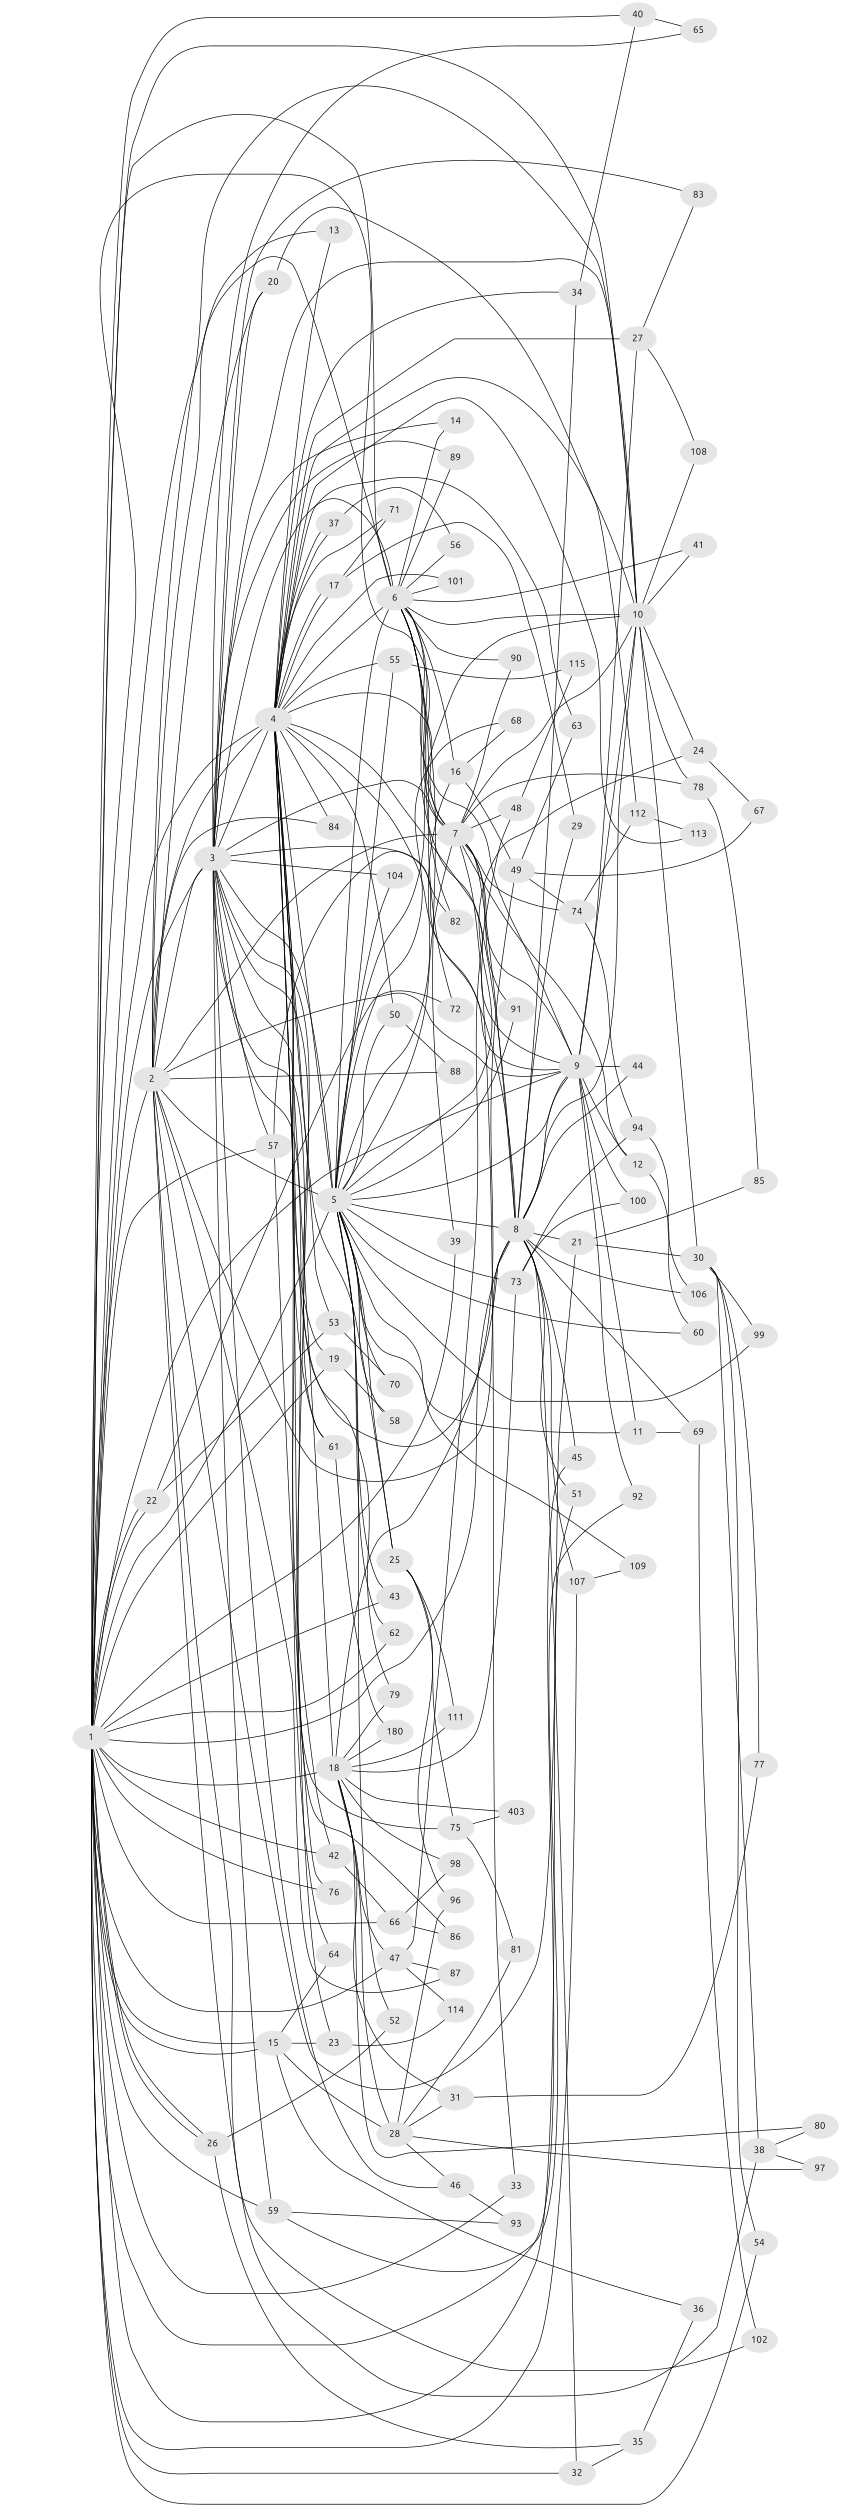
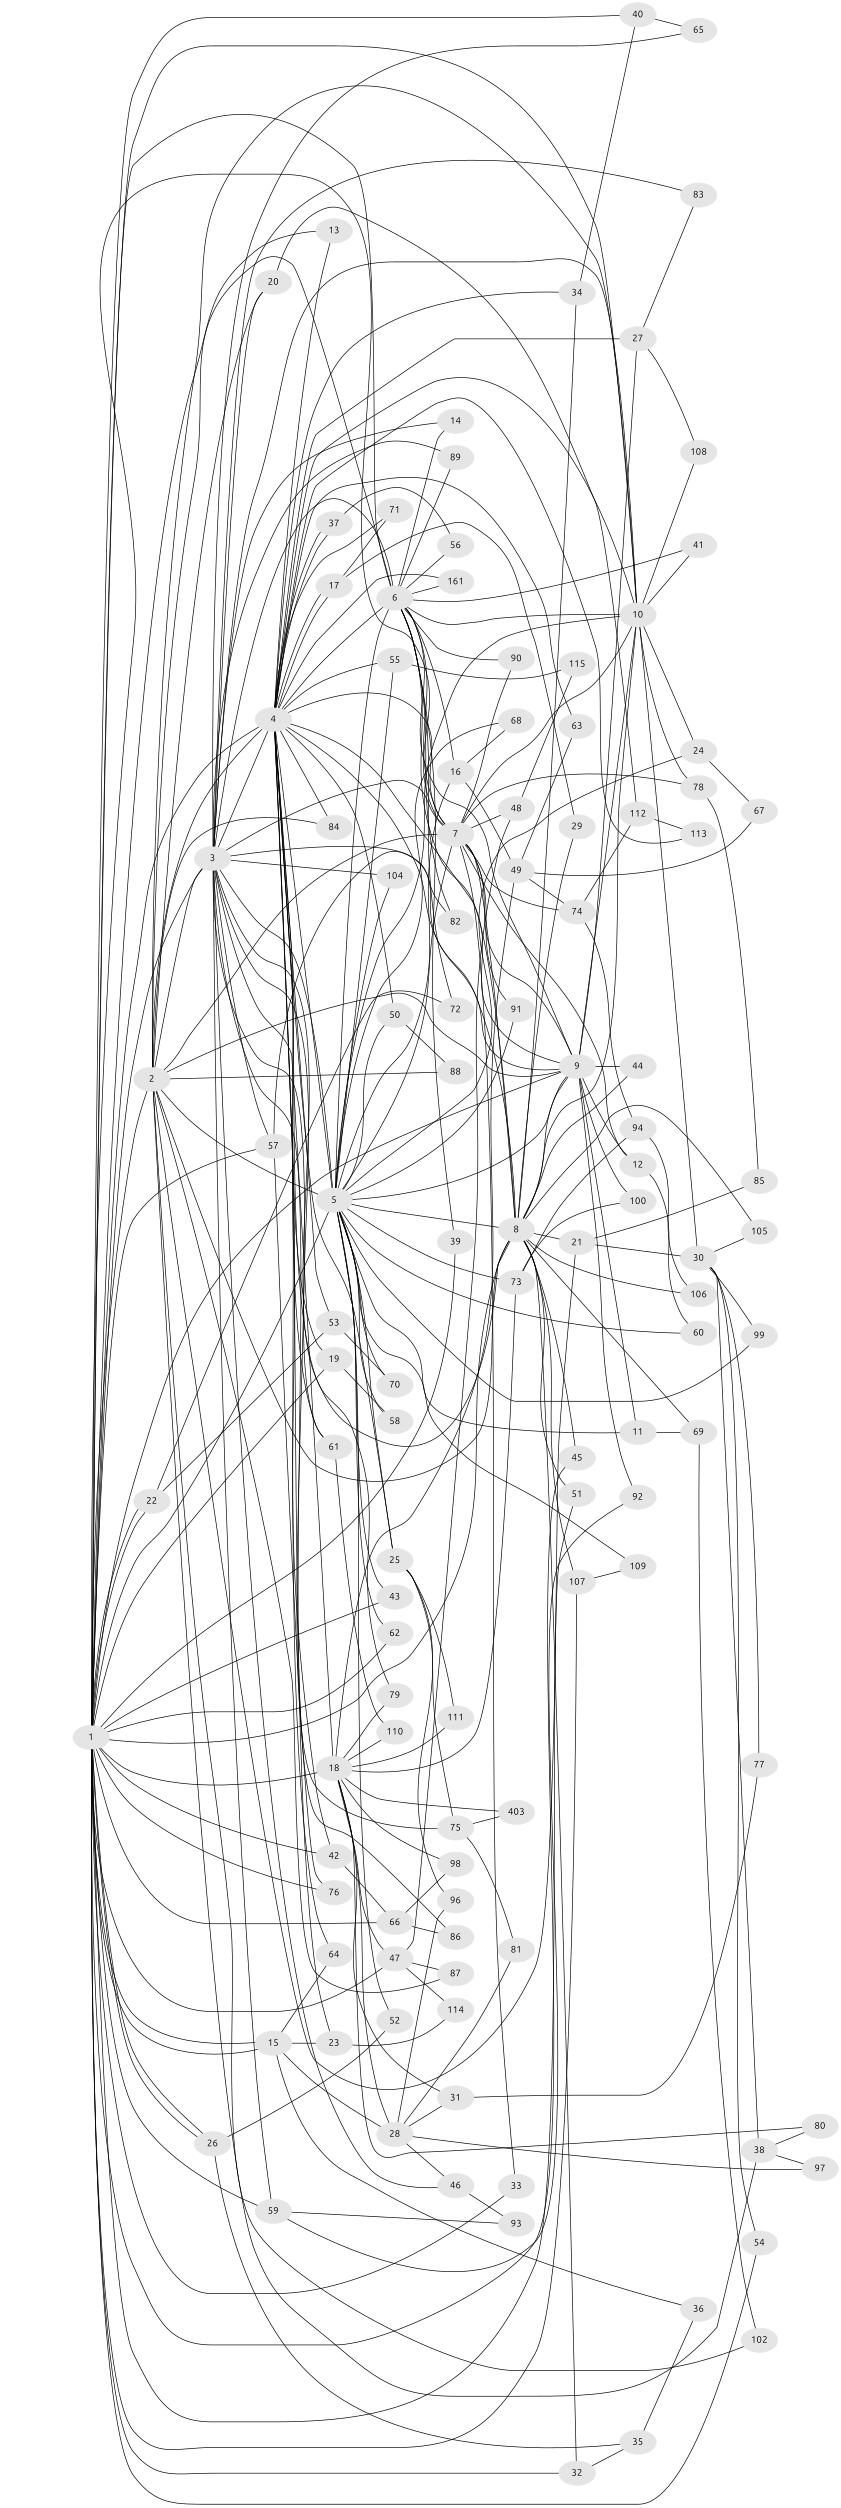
(456, 582) -> (456, 582)
none -> (759, 1232)
(395, 1732) -> (395, 1732)
